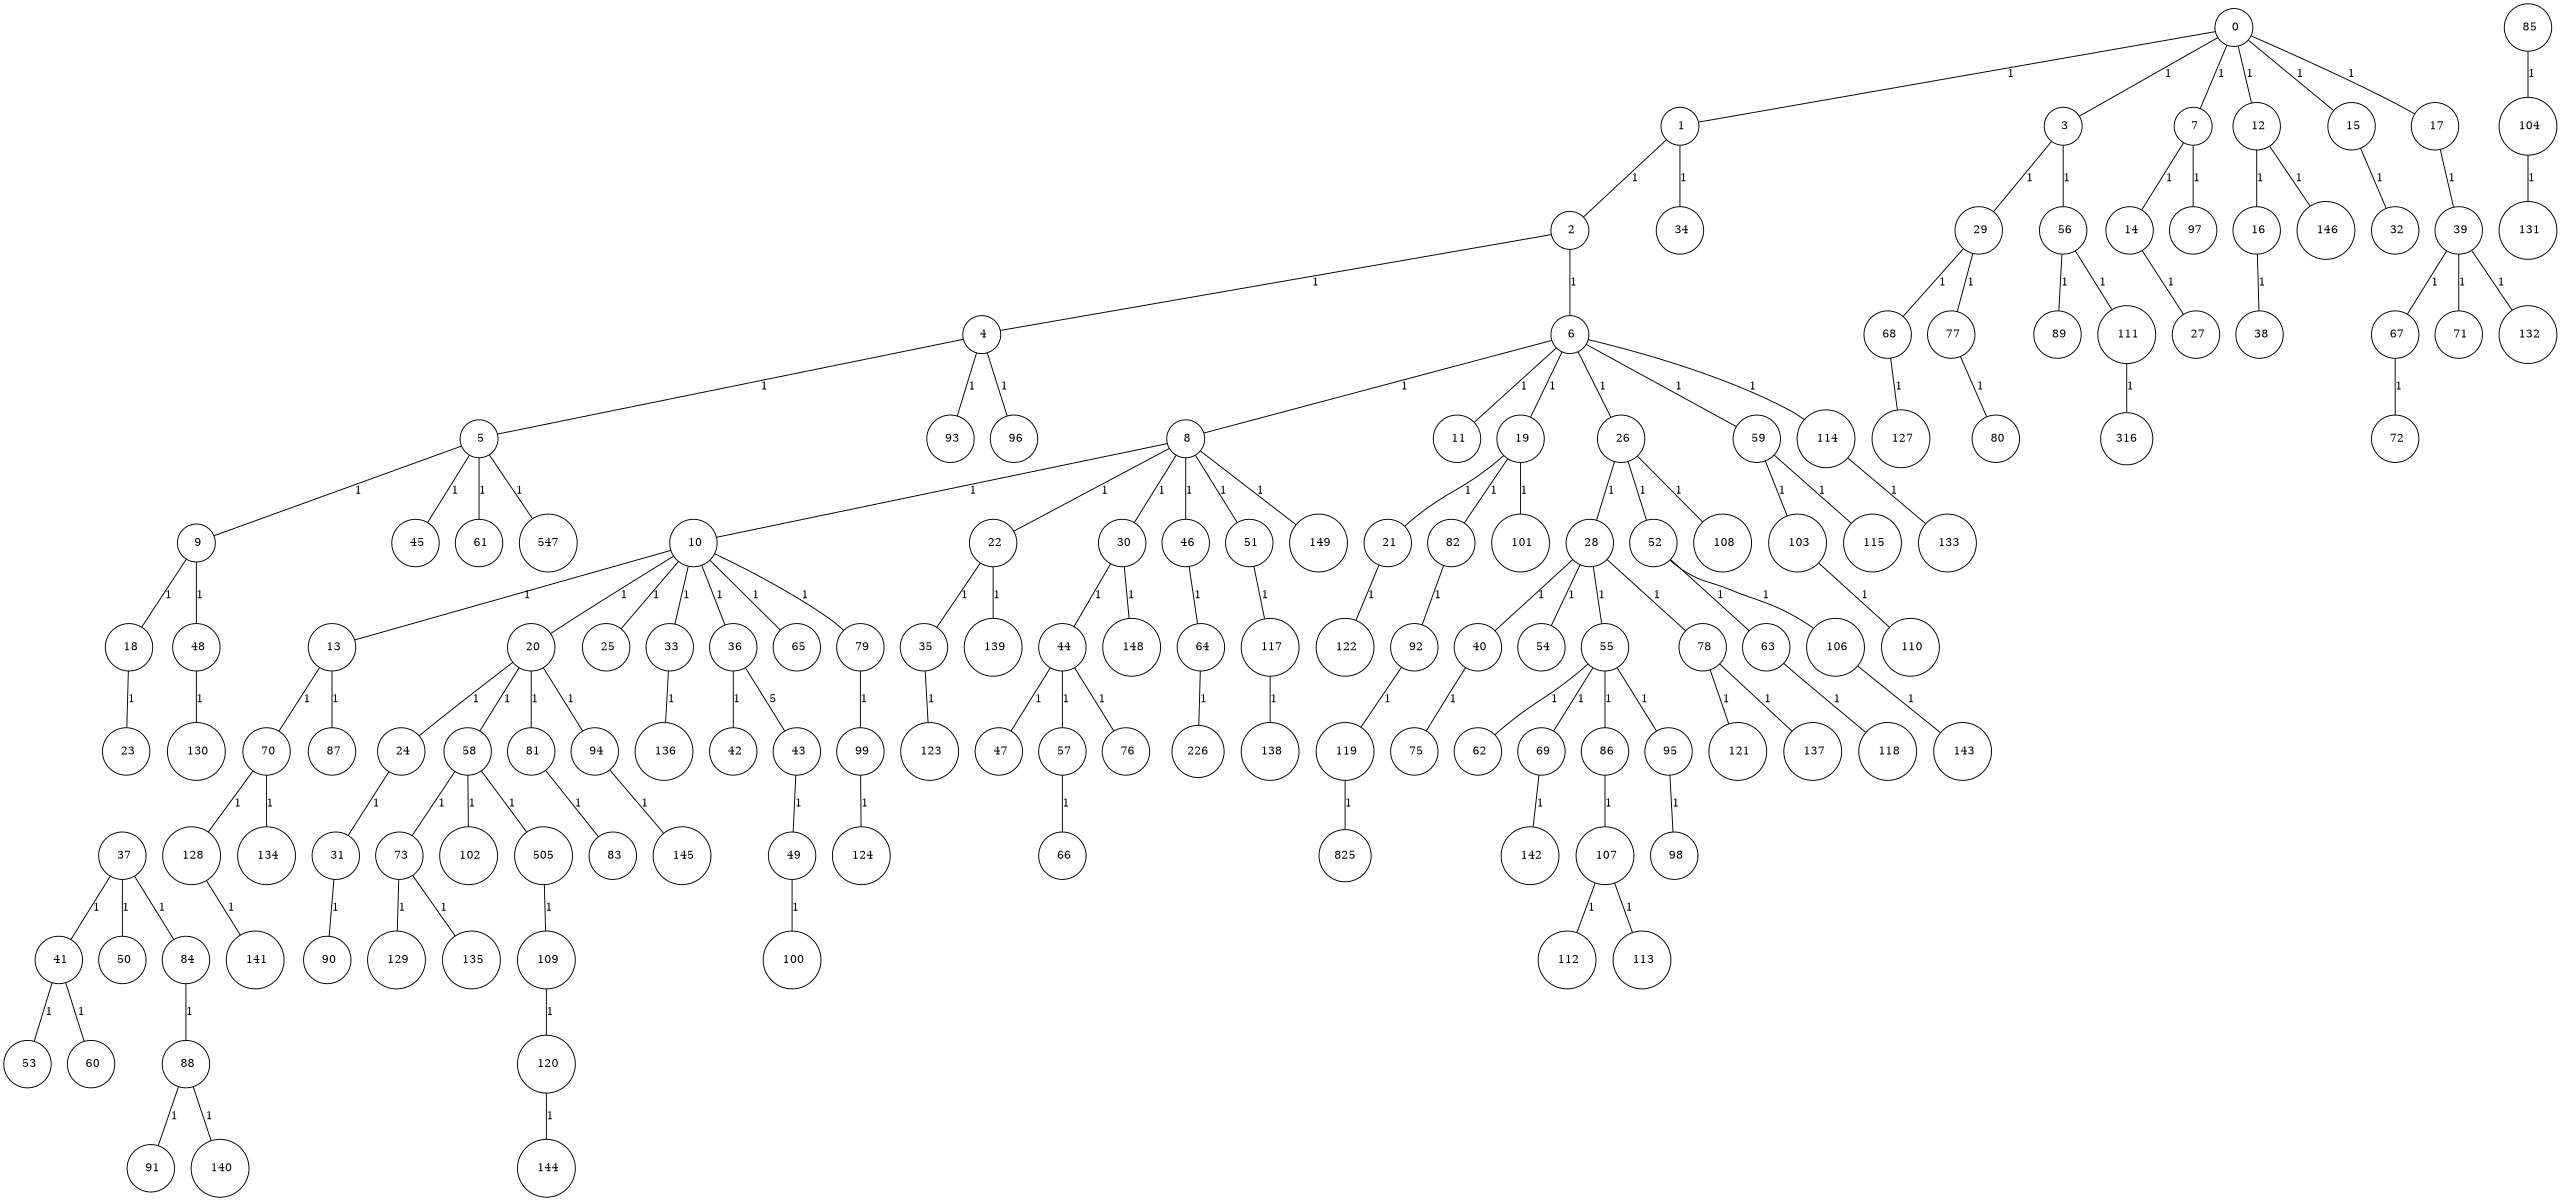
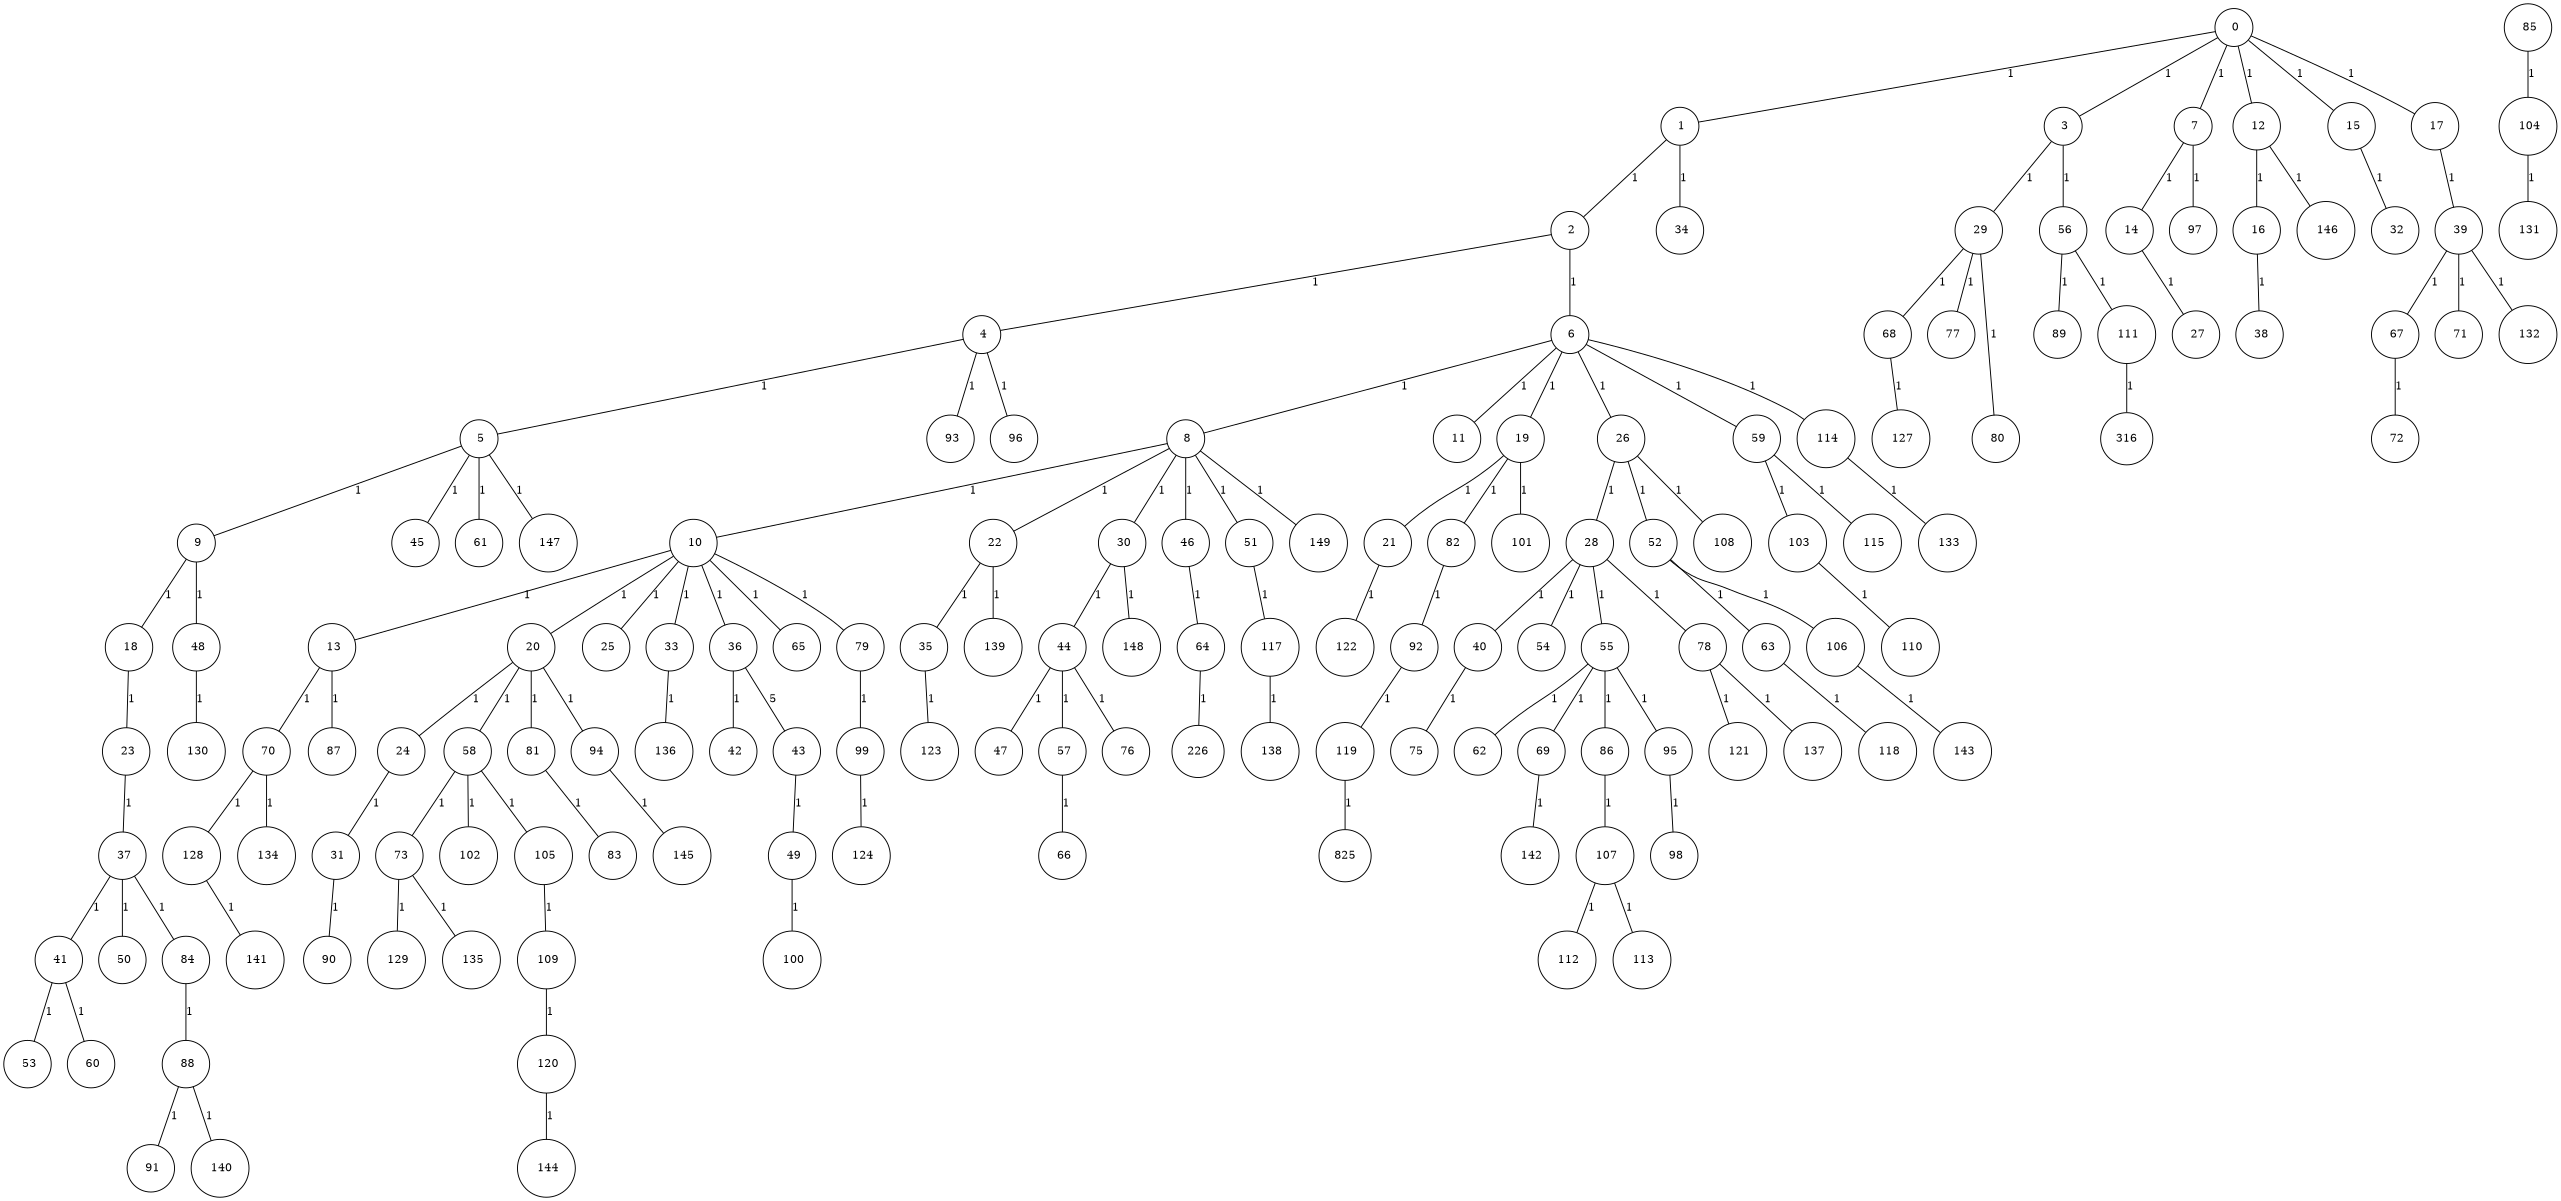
(1974, 387) -> (1987, 335)
(548, 543) -> (548, 543)
none -> (124, 804)
(544, 856) -> (544, 856)
